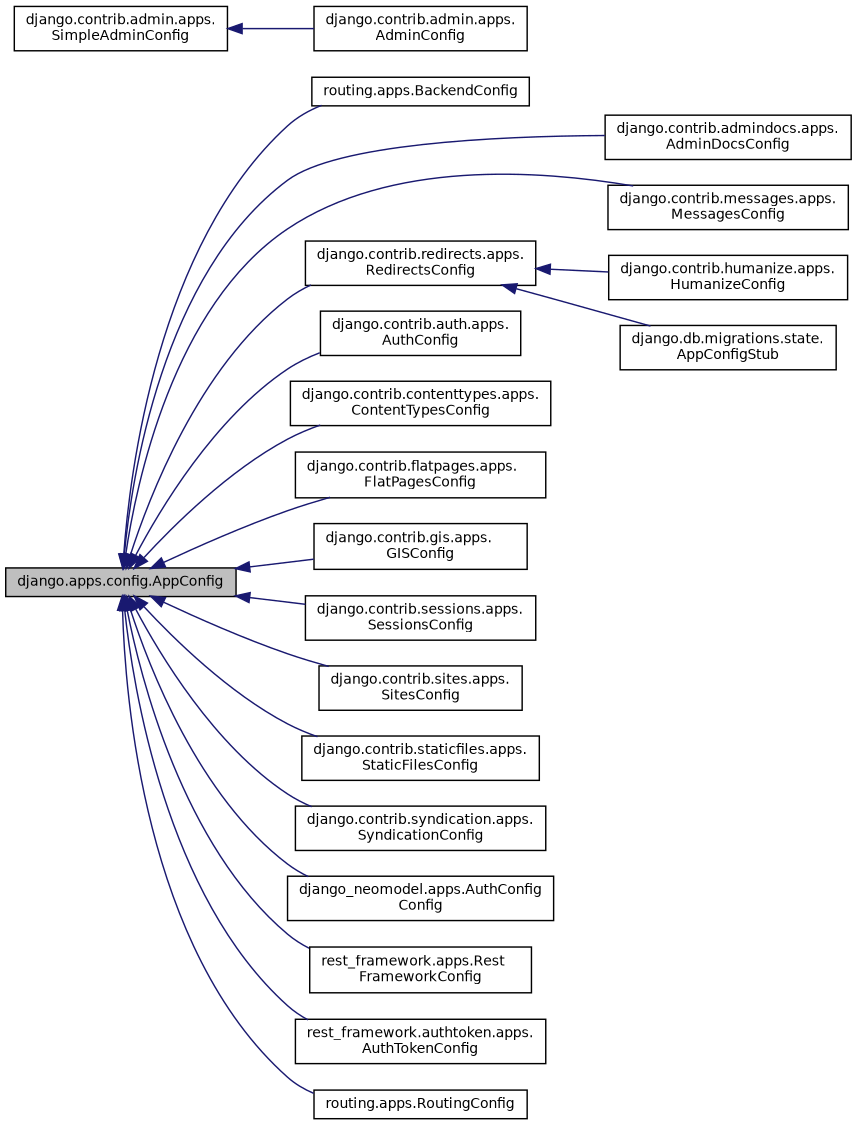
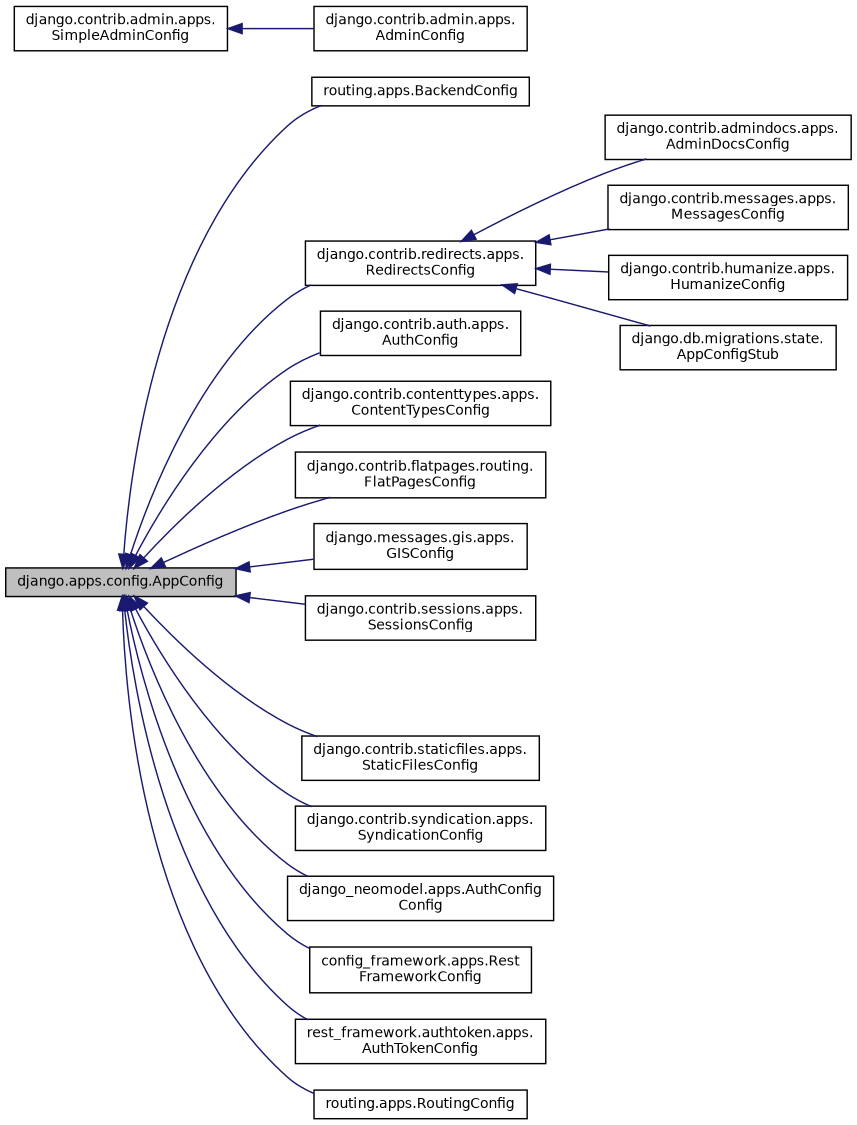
(253, 213) -> (558, 193)
(281, 234) -> (580, 234)
(421, 475) -> (421, 475)
(421, 546) -> (421, 546)
(421, 688) -> none
(421, 970) -> (421, 970)
